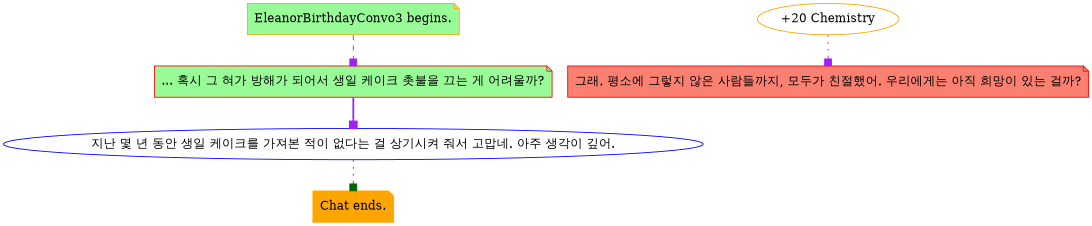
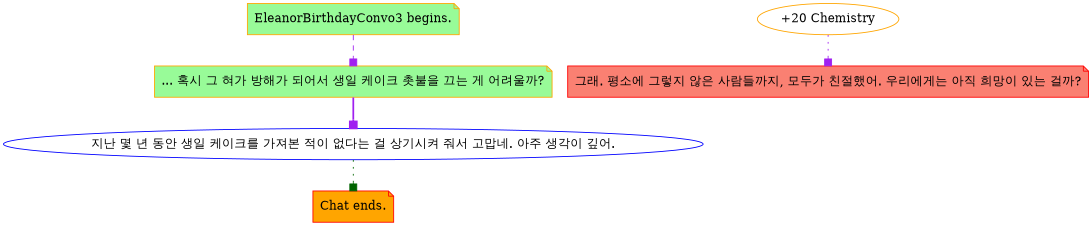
(353, 82) -> (353, 82)
(353, 207) -> (353, 207)
